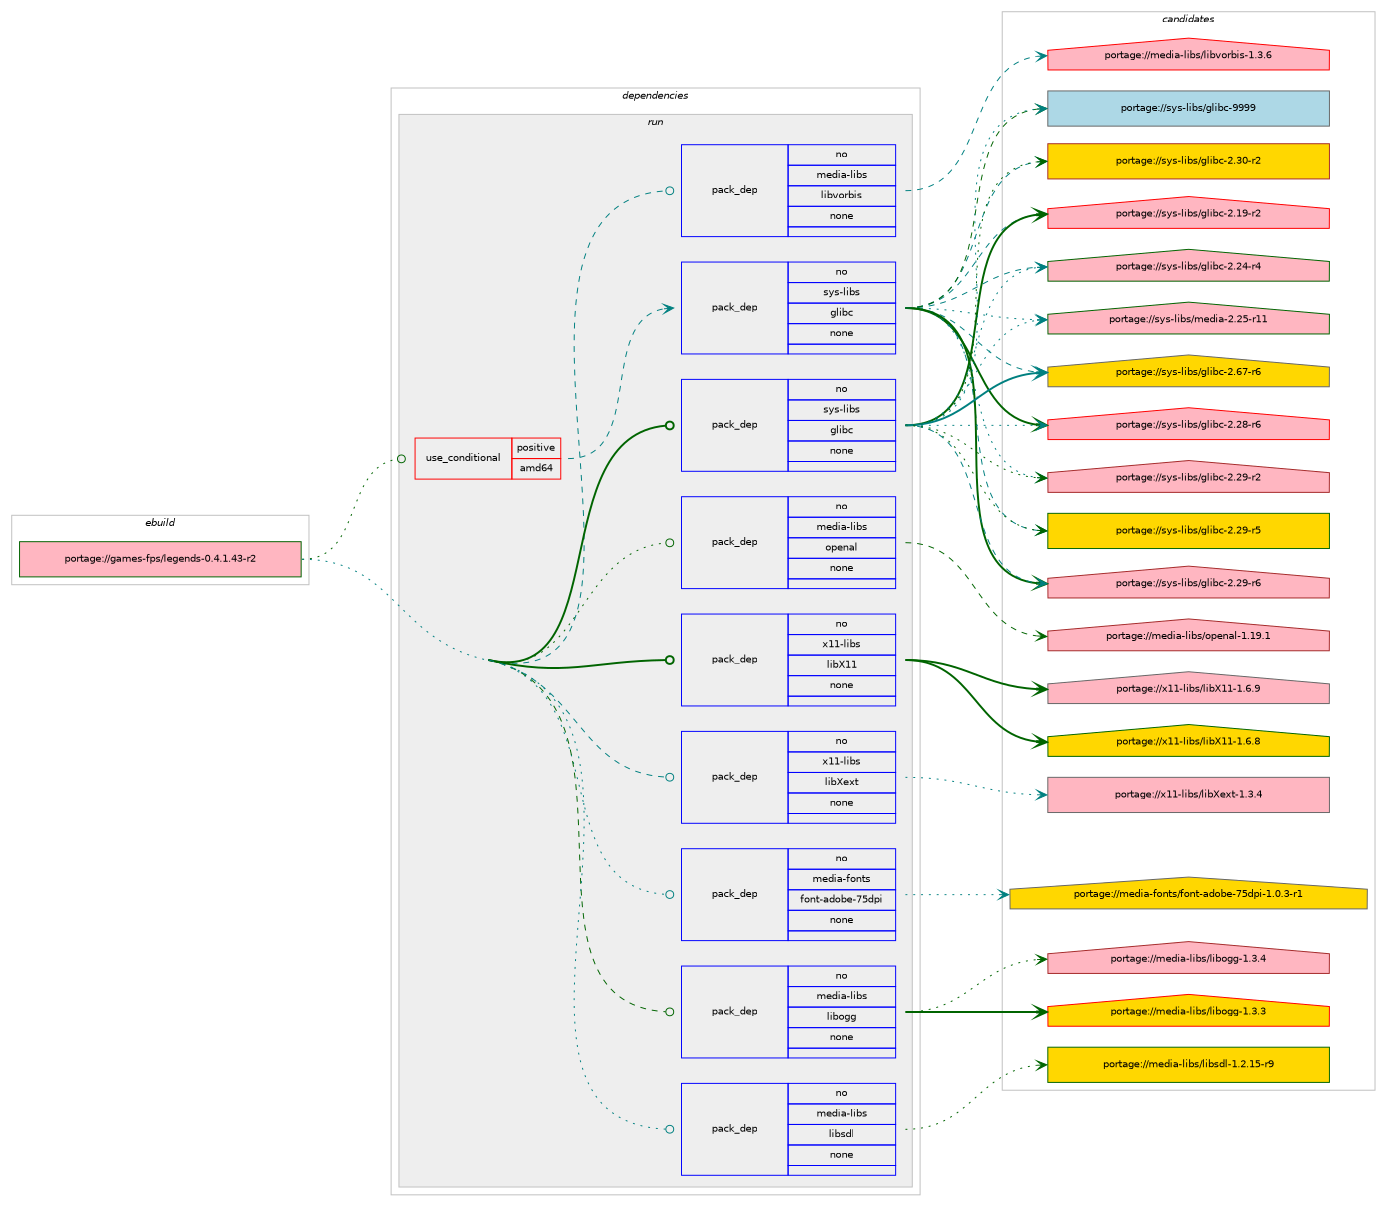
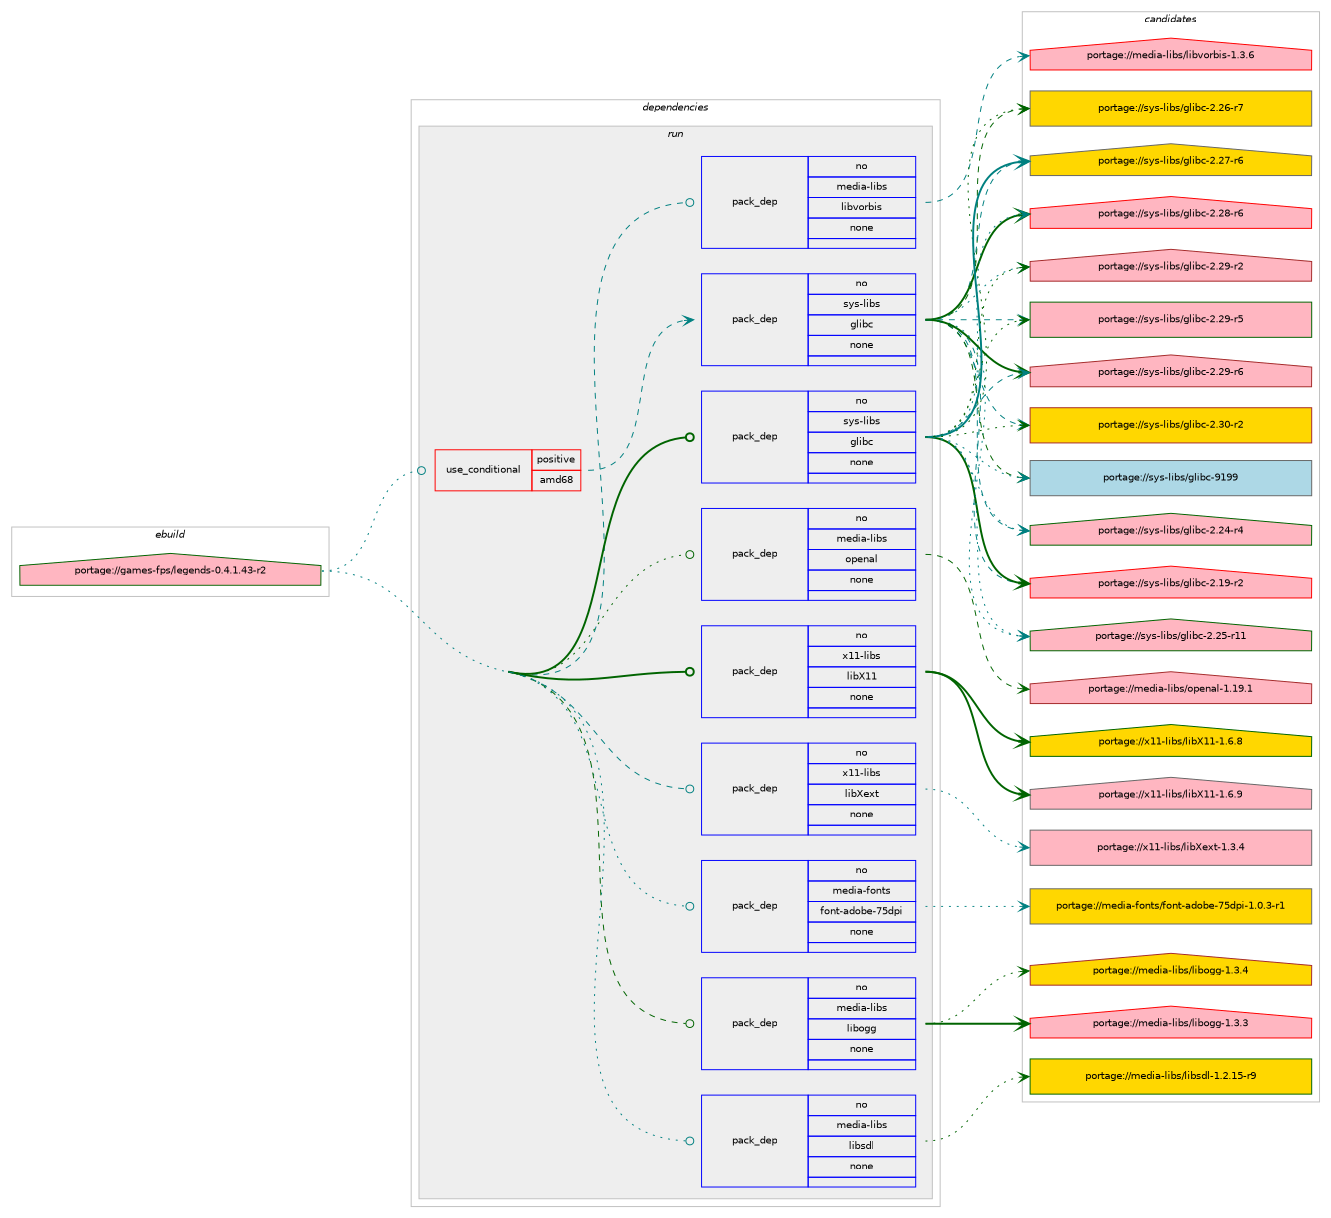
none -> (1171, 109)
(1189, 109) -> (1171, 478)
(1189, 320) -> (1171, 637)
(1189, 373) -> (1171, 161)
(536, 468) -> (556, 480)
(352, 513) -> (372, 524)
(1189, 531) -> (1171, 320)
(160, 559) -> (170, 571)
(1189, 895) -> (1171, 906)
(1189, 959) -> (1171, 971)
(1189, 1012) -> (1171, 1024)
